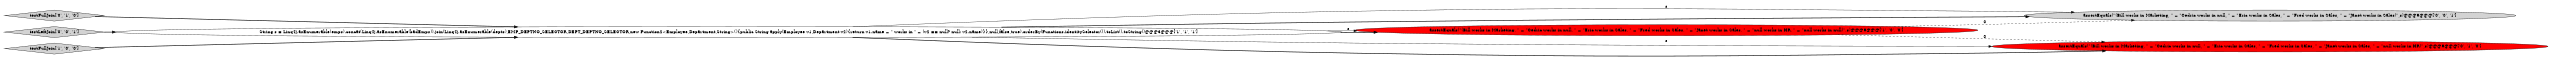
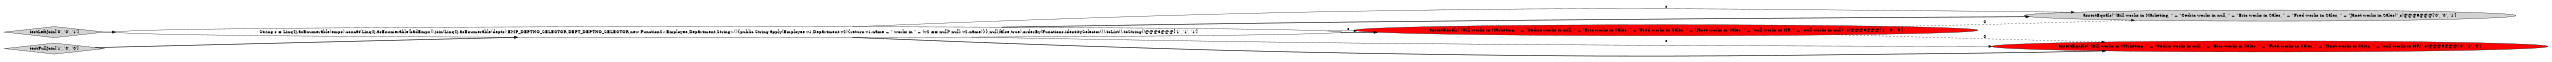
(54, 16) -> none
